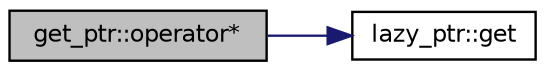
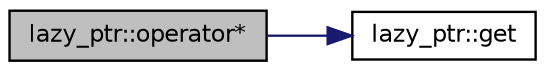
(138, 36) -> (138, 36)
